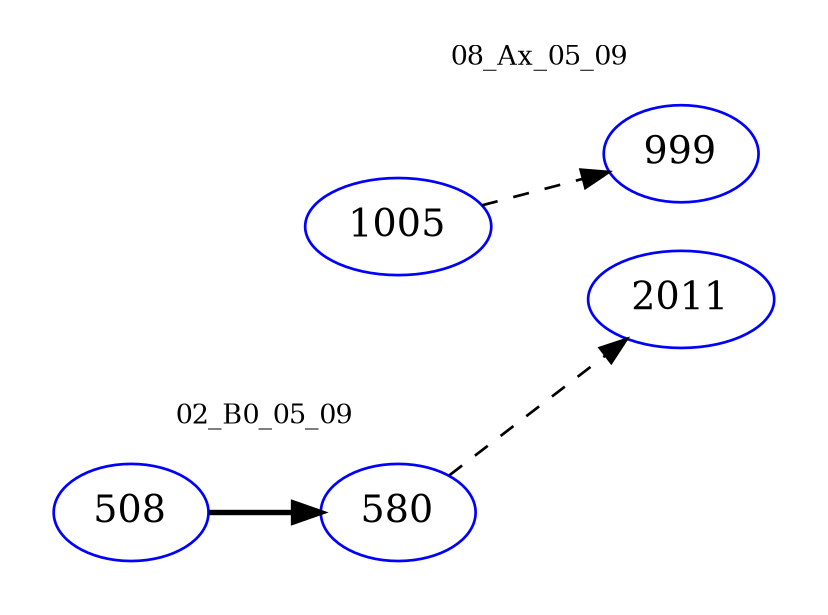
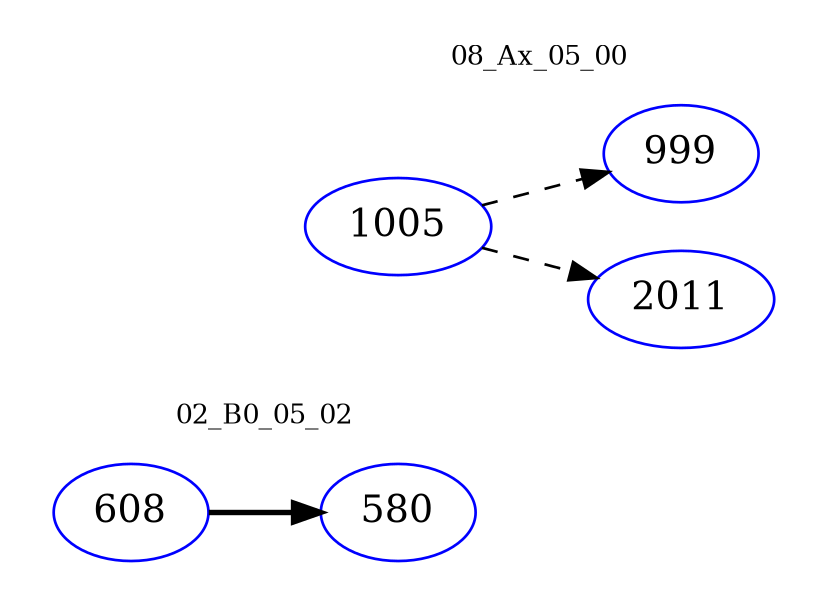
(540, 58) -> (540, 58)
(527, 415) -> (526, 259)
(265, 417) -> (265, 417)
(131, 512) -> (131, 512)
